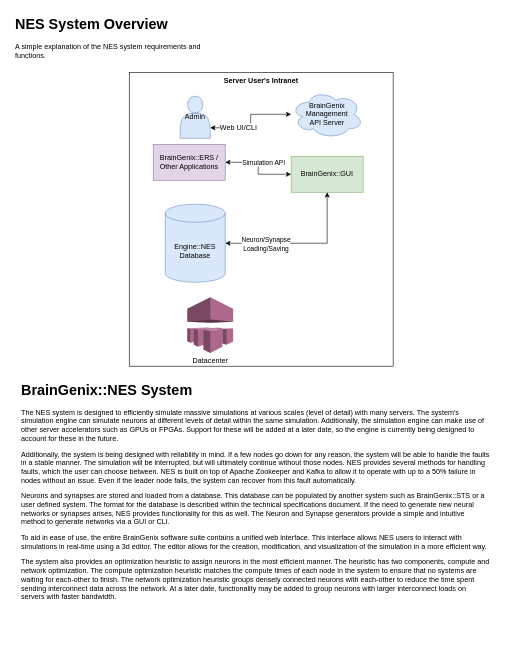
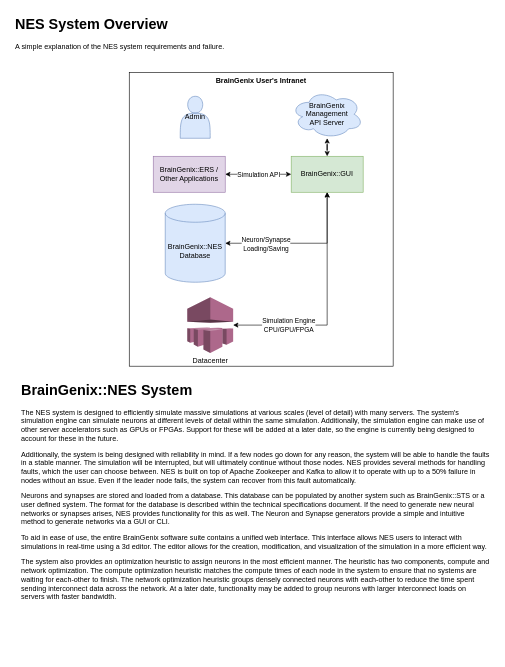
(124, 19) -> (124, 19)
(261, 81) -> (261, 81)
(241, 128) -> none
none -> (327, 147)
(189, 162) -> (189, 174)
(195, 251) -> (195, 251)
none -> (288, 325)
